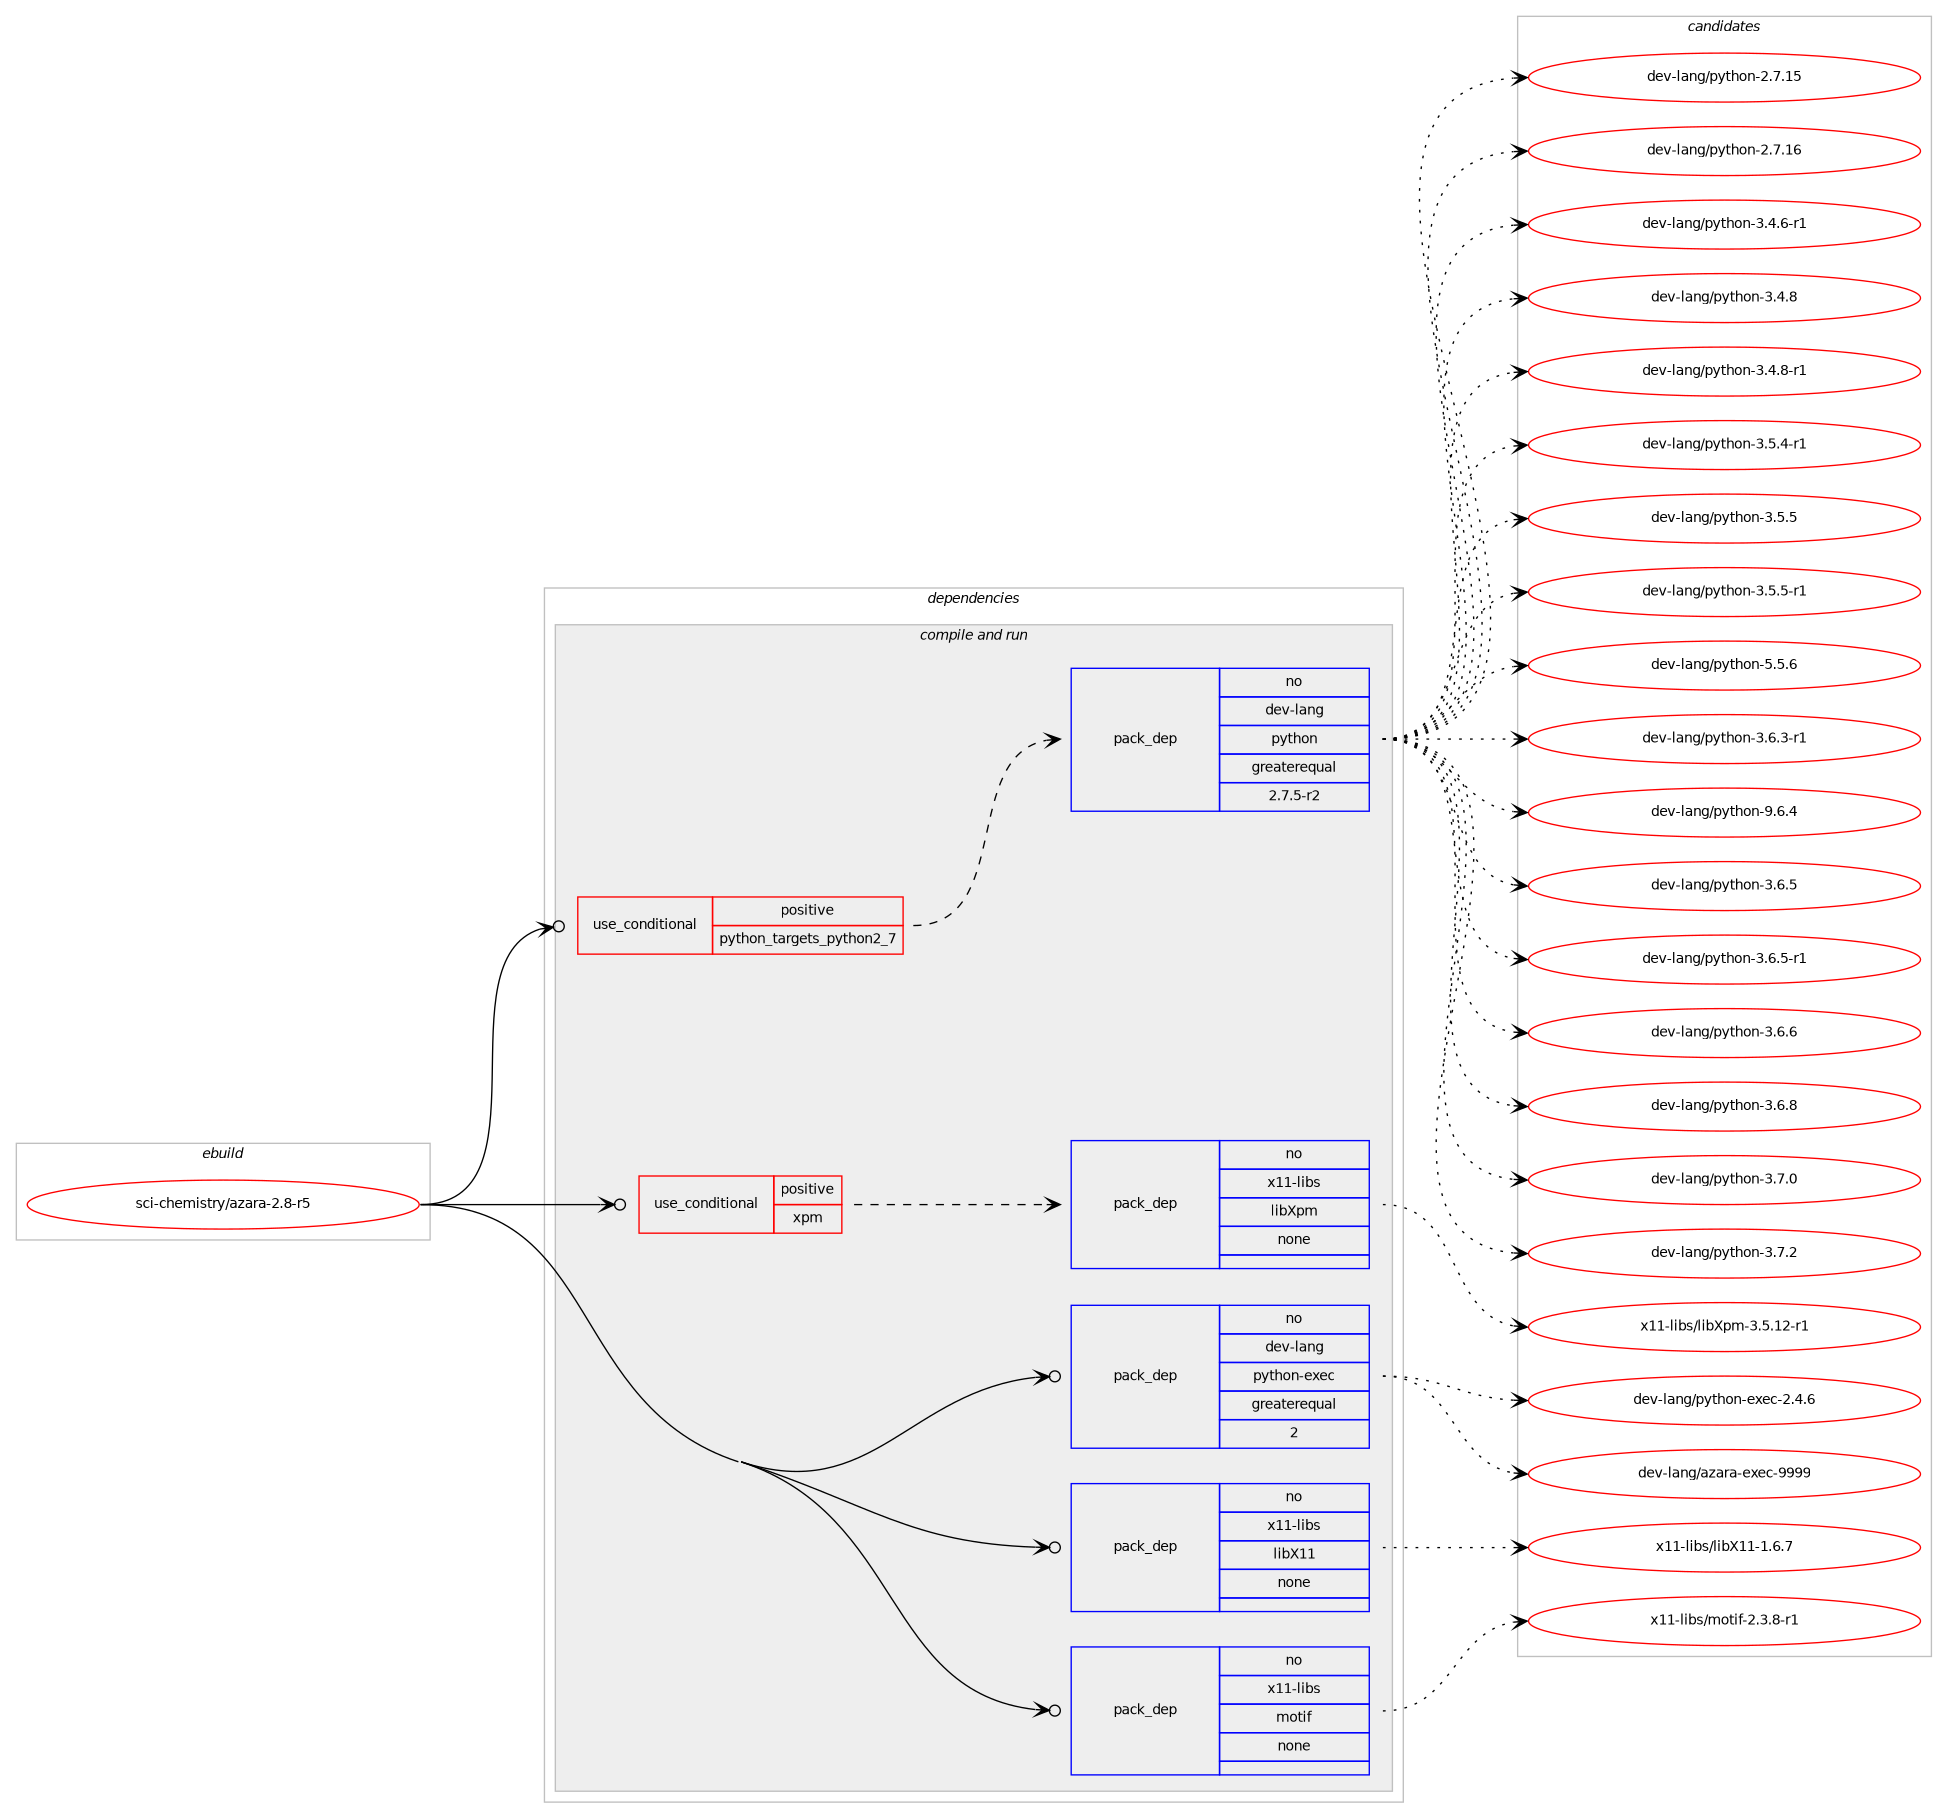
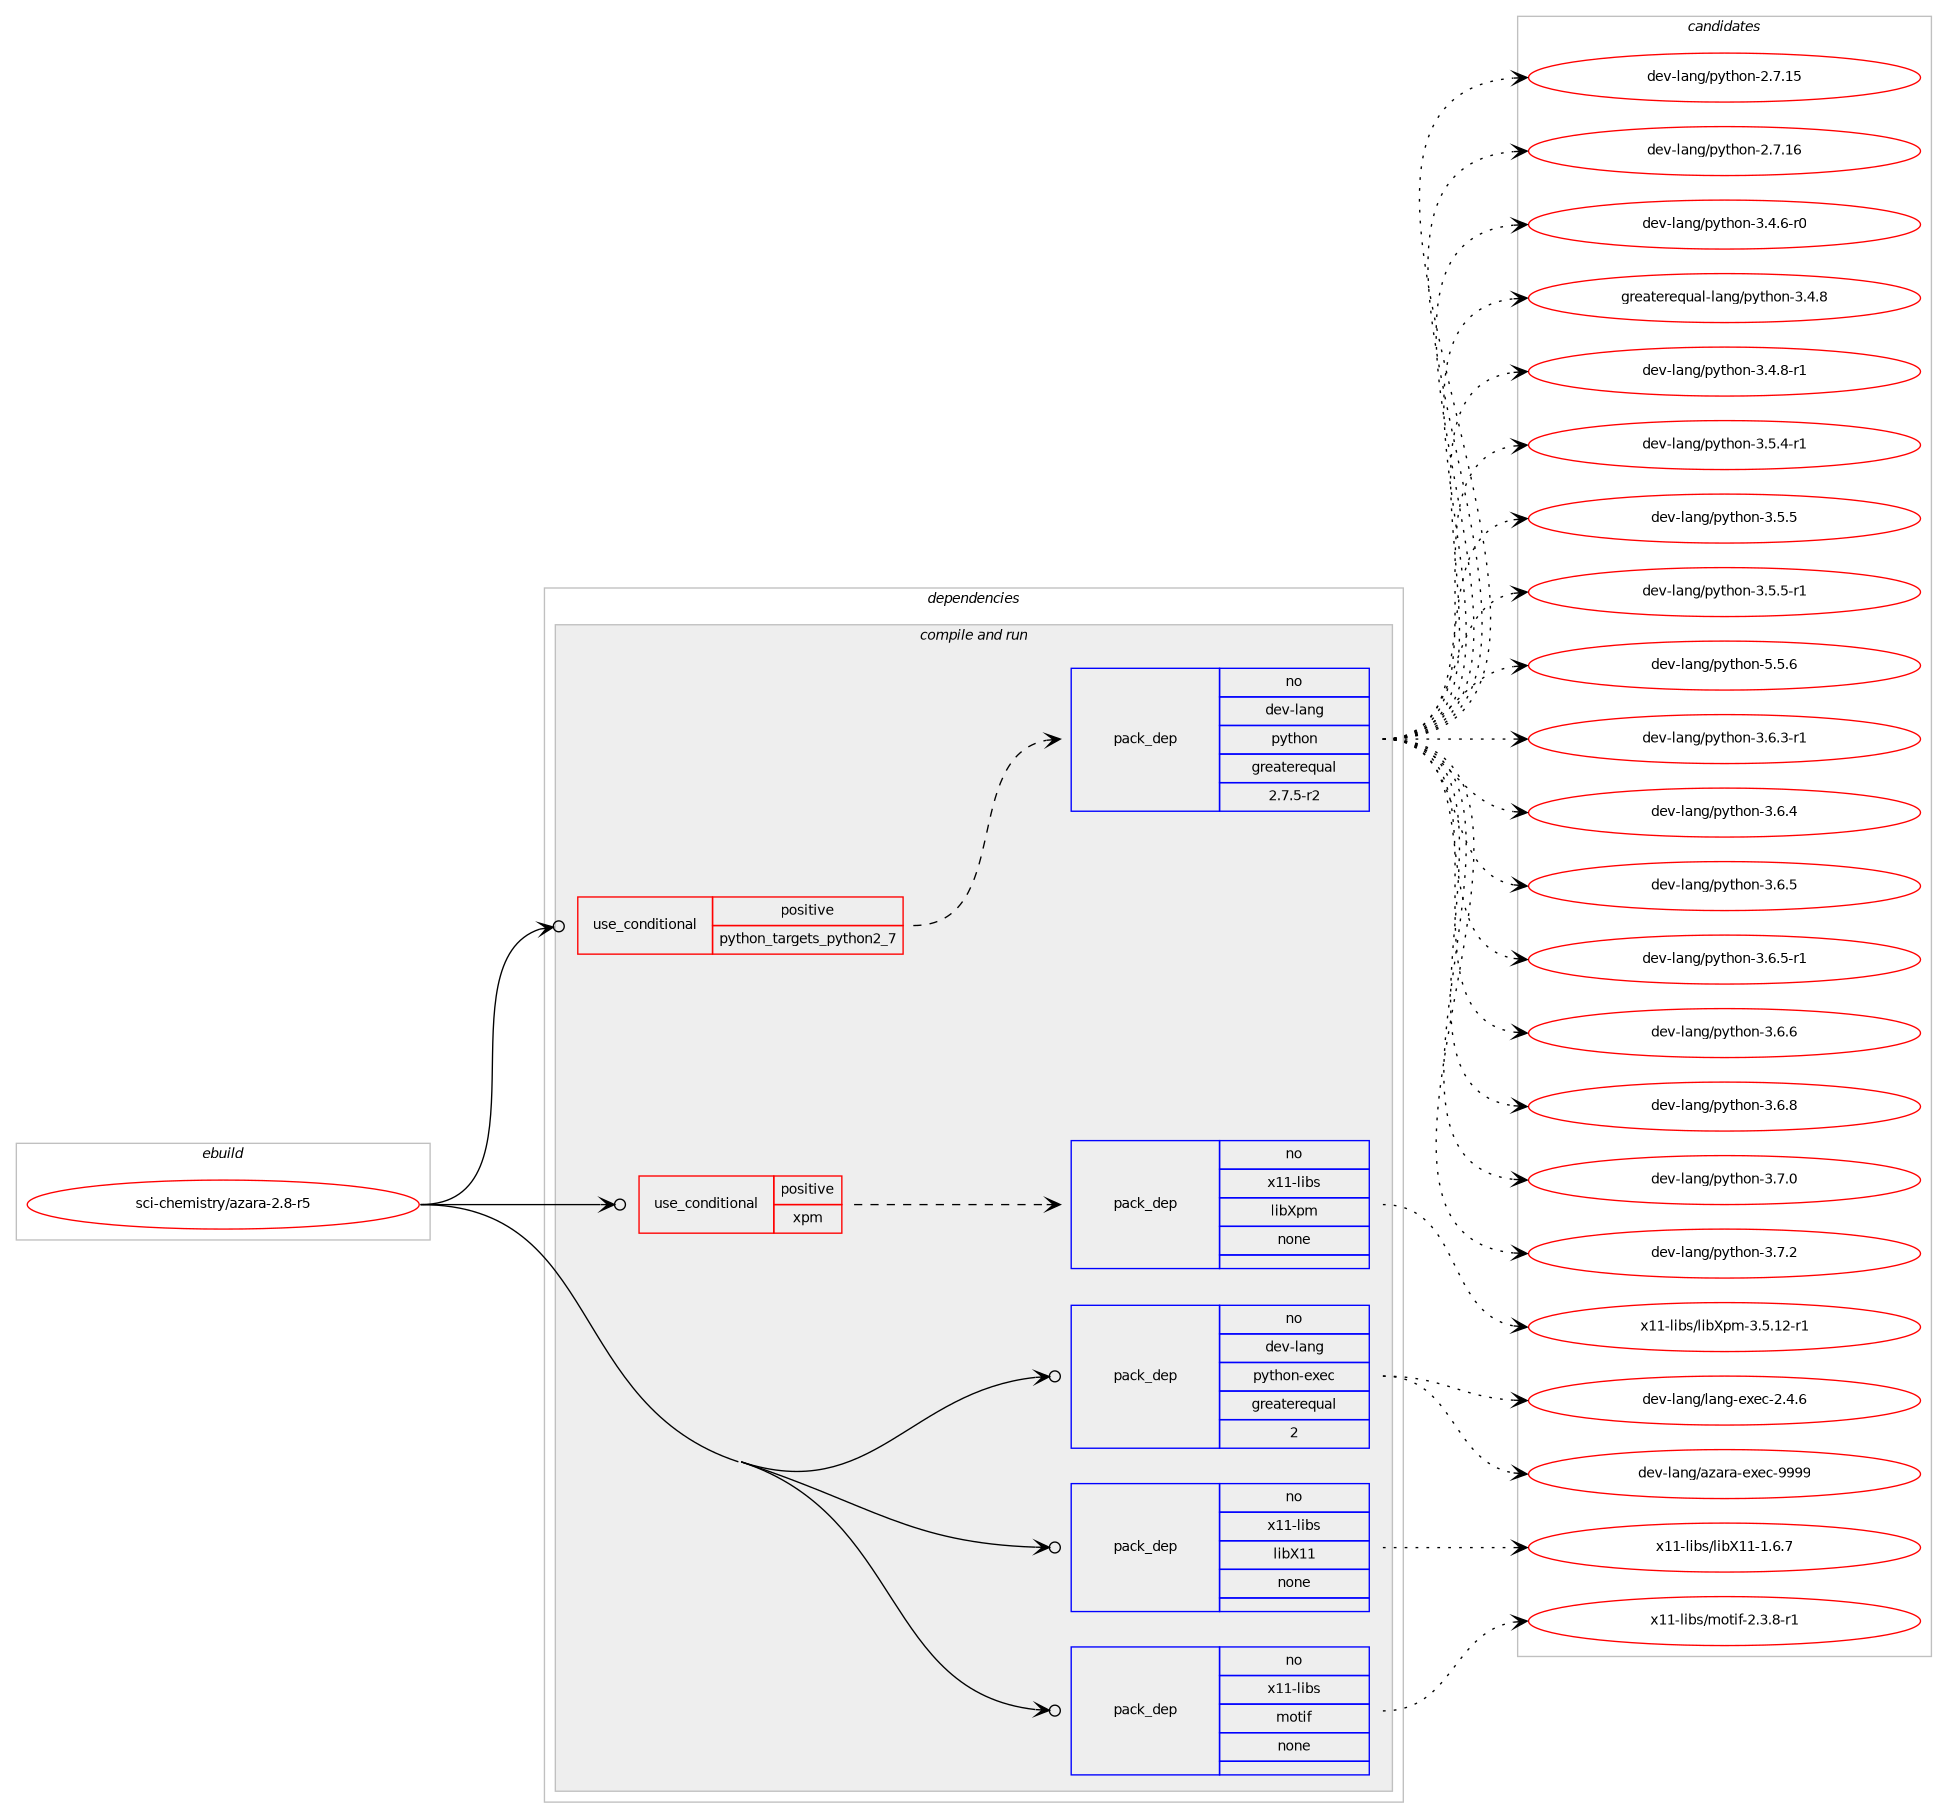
(1725, 225) -> (1725, 225)
(1725, 298) -> (1725, 298)
(1725, 813) -> (1725, 813)
(1725, 1401) -> (1725, 1401)
